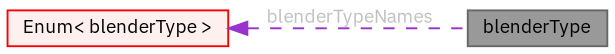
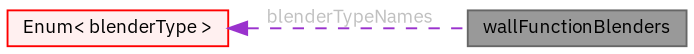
(538, 28) -> (577, 28)
